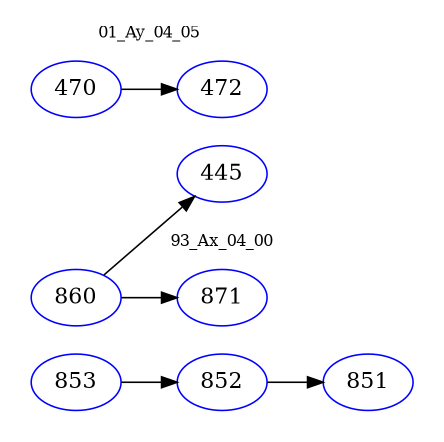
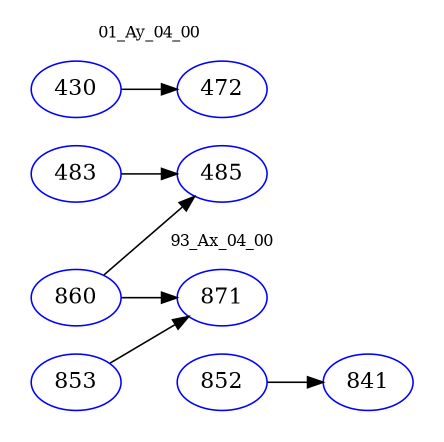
(149, 34) -> (149, 34)
(76, 89) -> (76, 89)
none -> (76, 174)
(222, 174) -> (222, 174)
(141, 382) -> (142, 344)
(368, 382) -> (368, 382)
